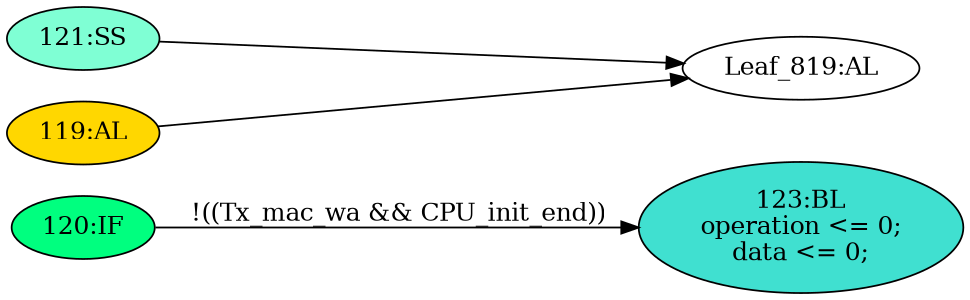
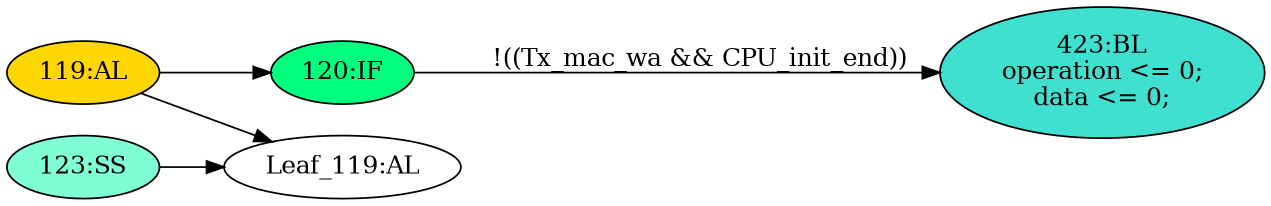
(83, 38) -> (83, 167)
(801, 68) -> (342, 167)
none -> (206, 73)
(801, 228) -> (1102, 73)
